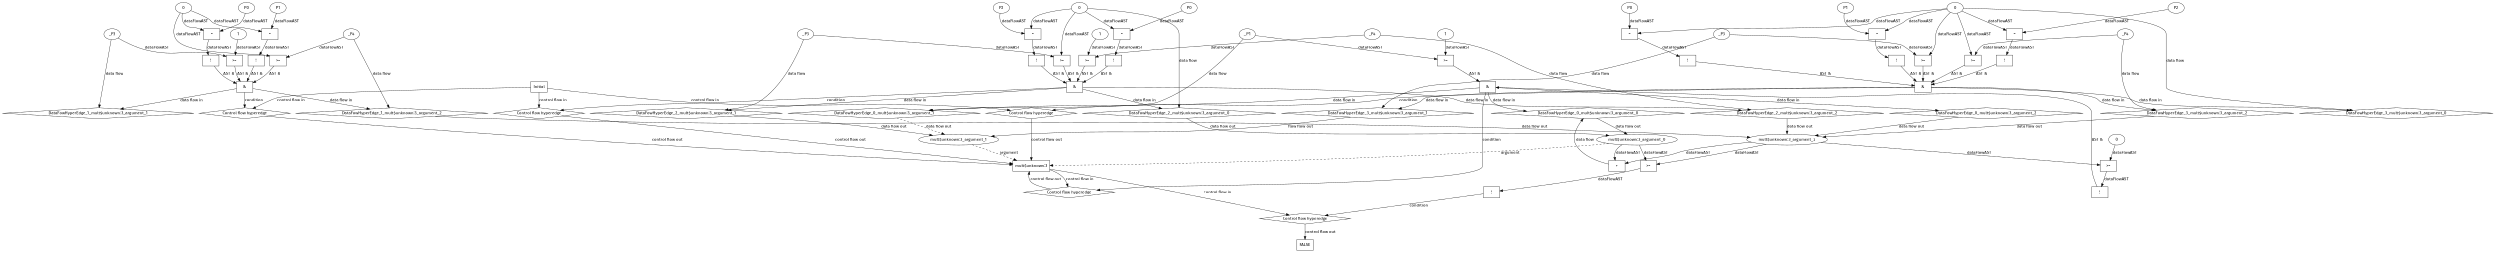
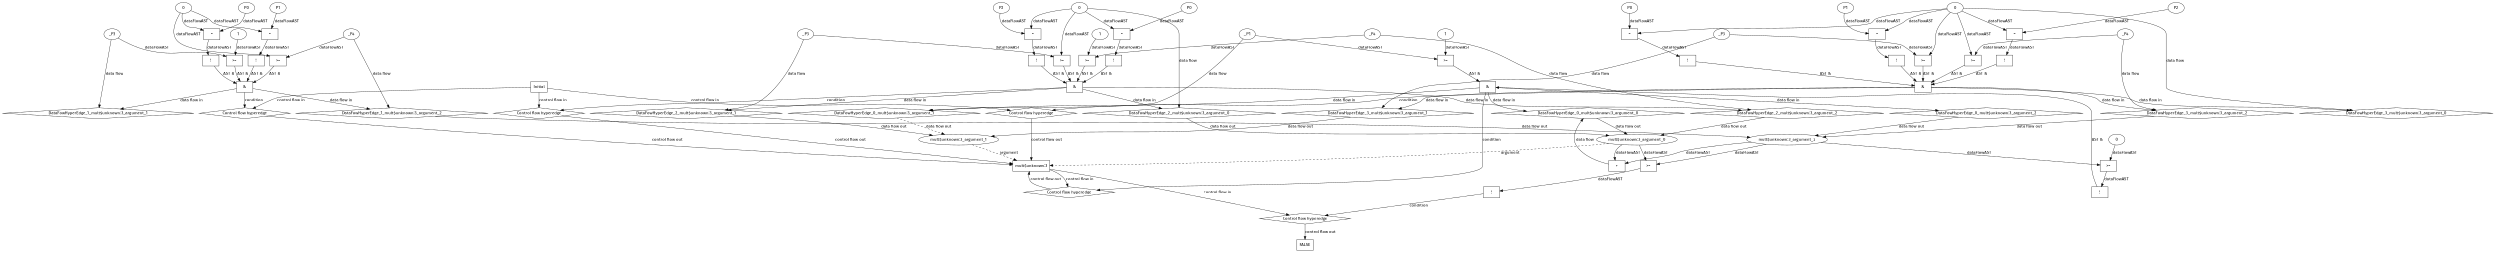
(1787, 125) -> (1714, 126)
(1301, 126) -> (1301, 126)
